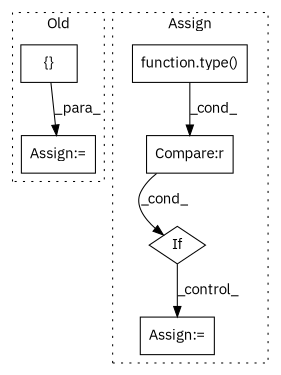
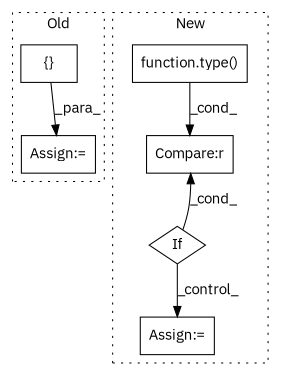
(190, 25) -> (190, 25)
(139, 201) -> (189, 207)
